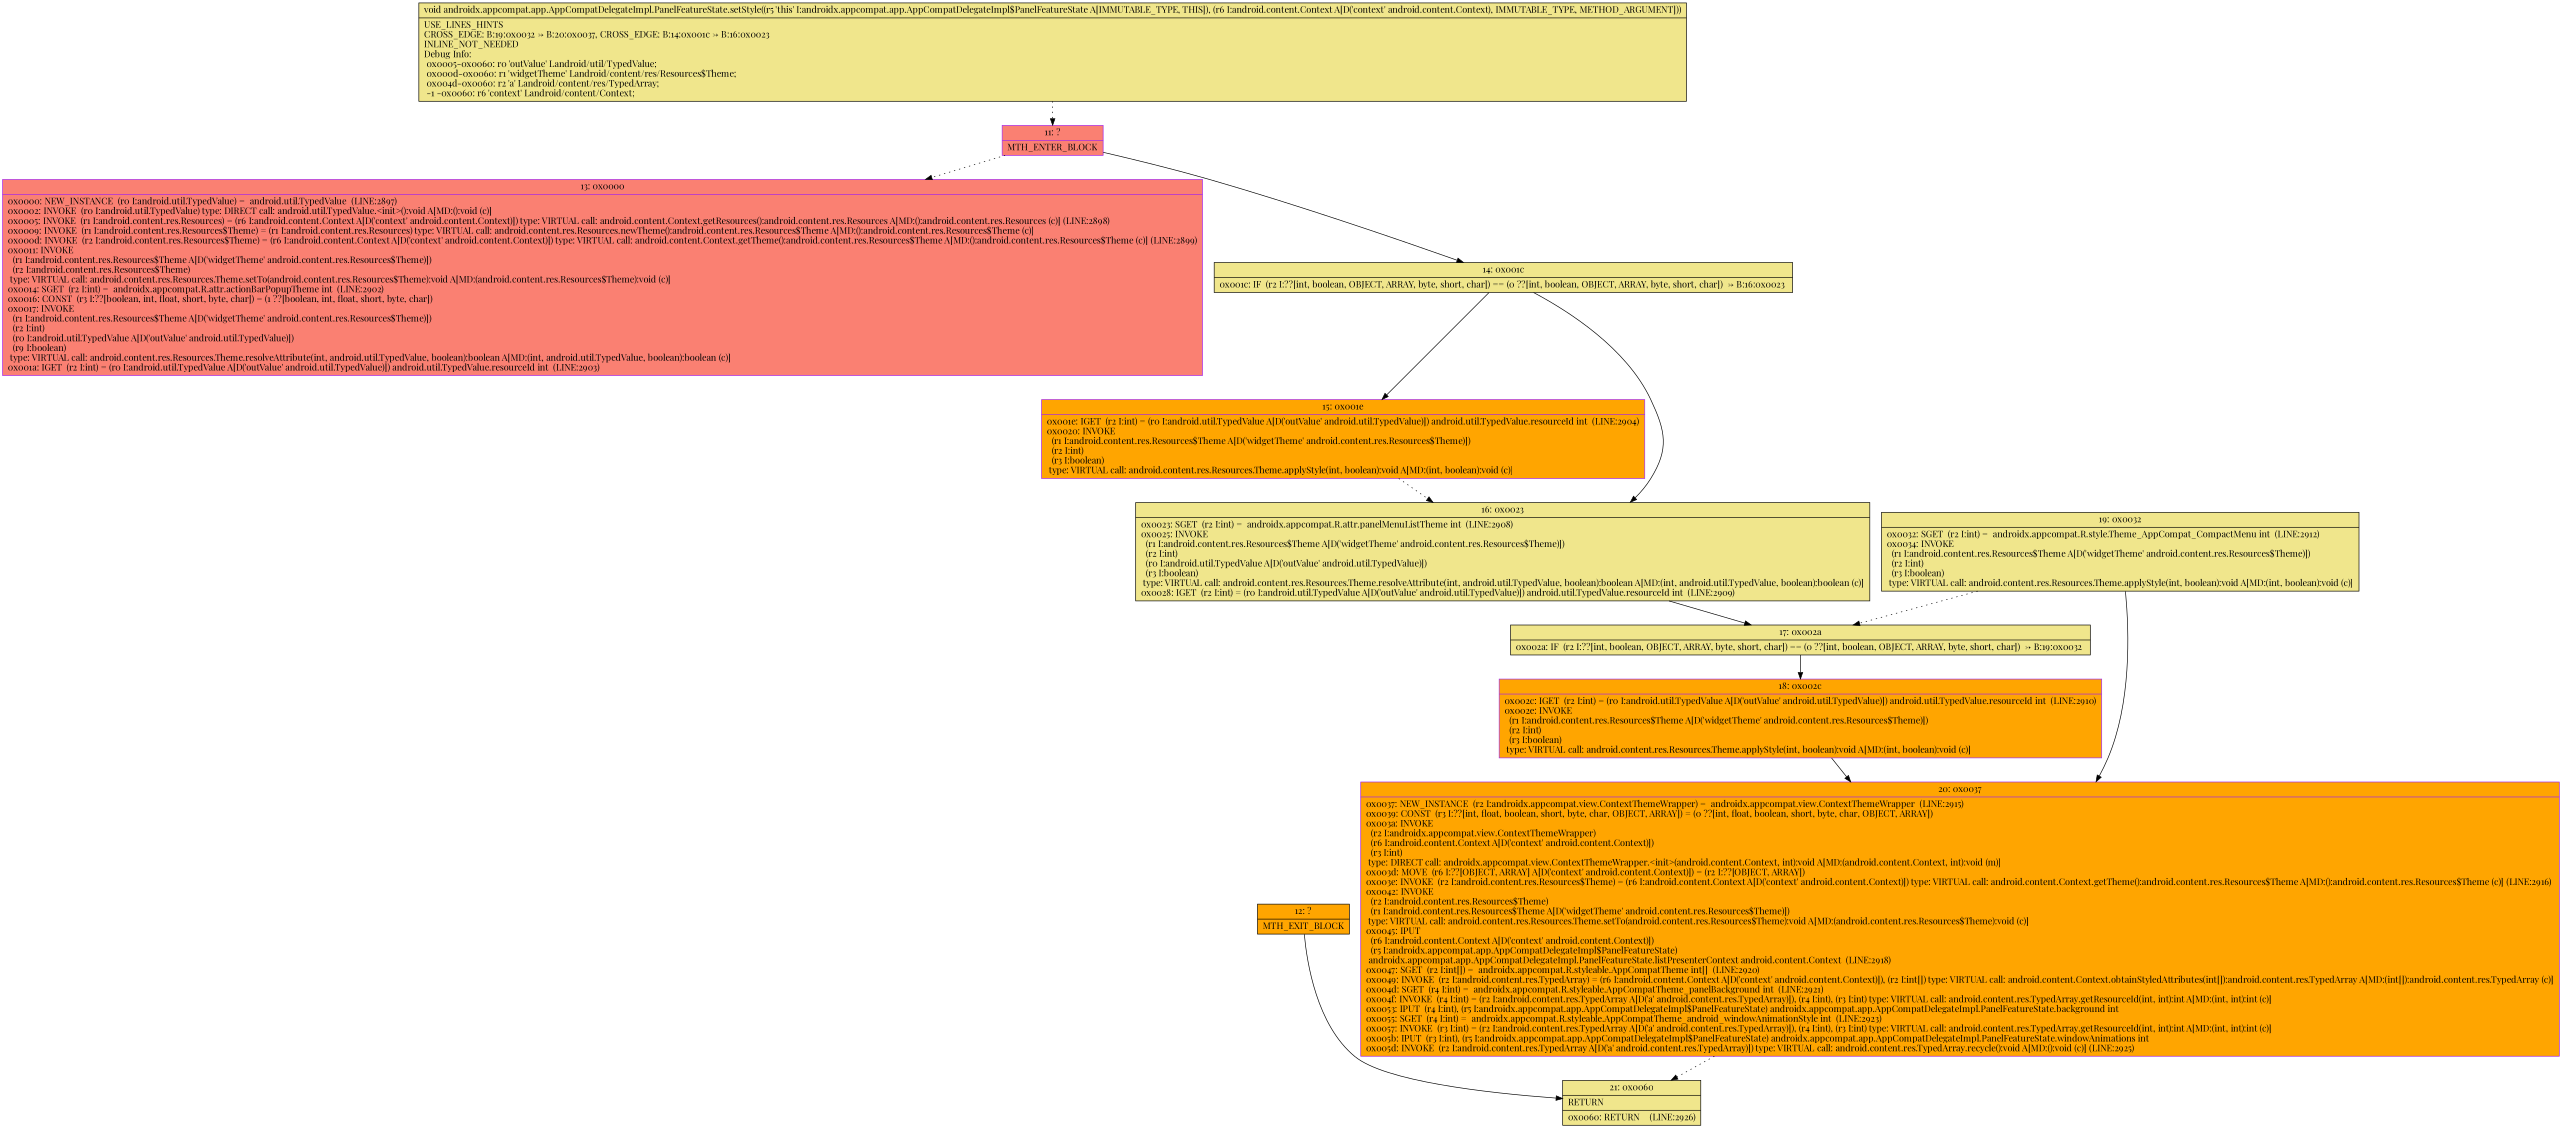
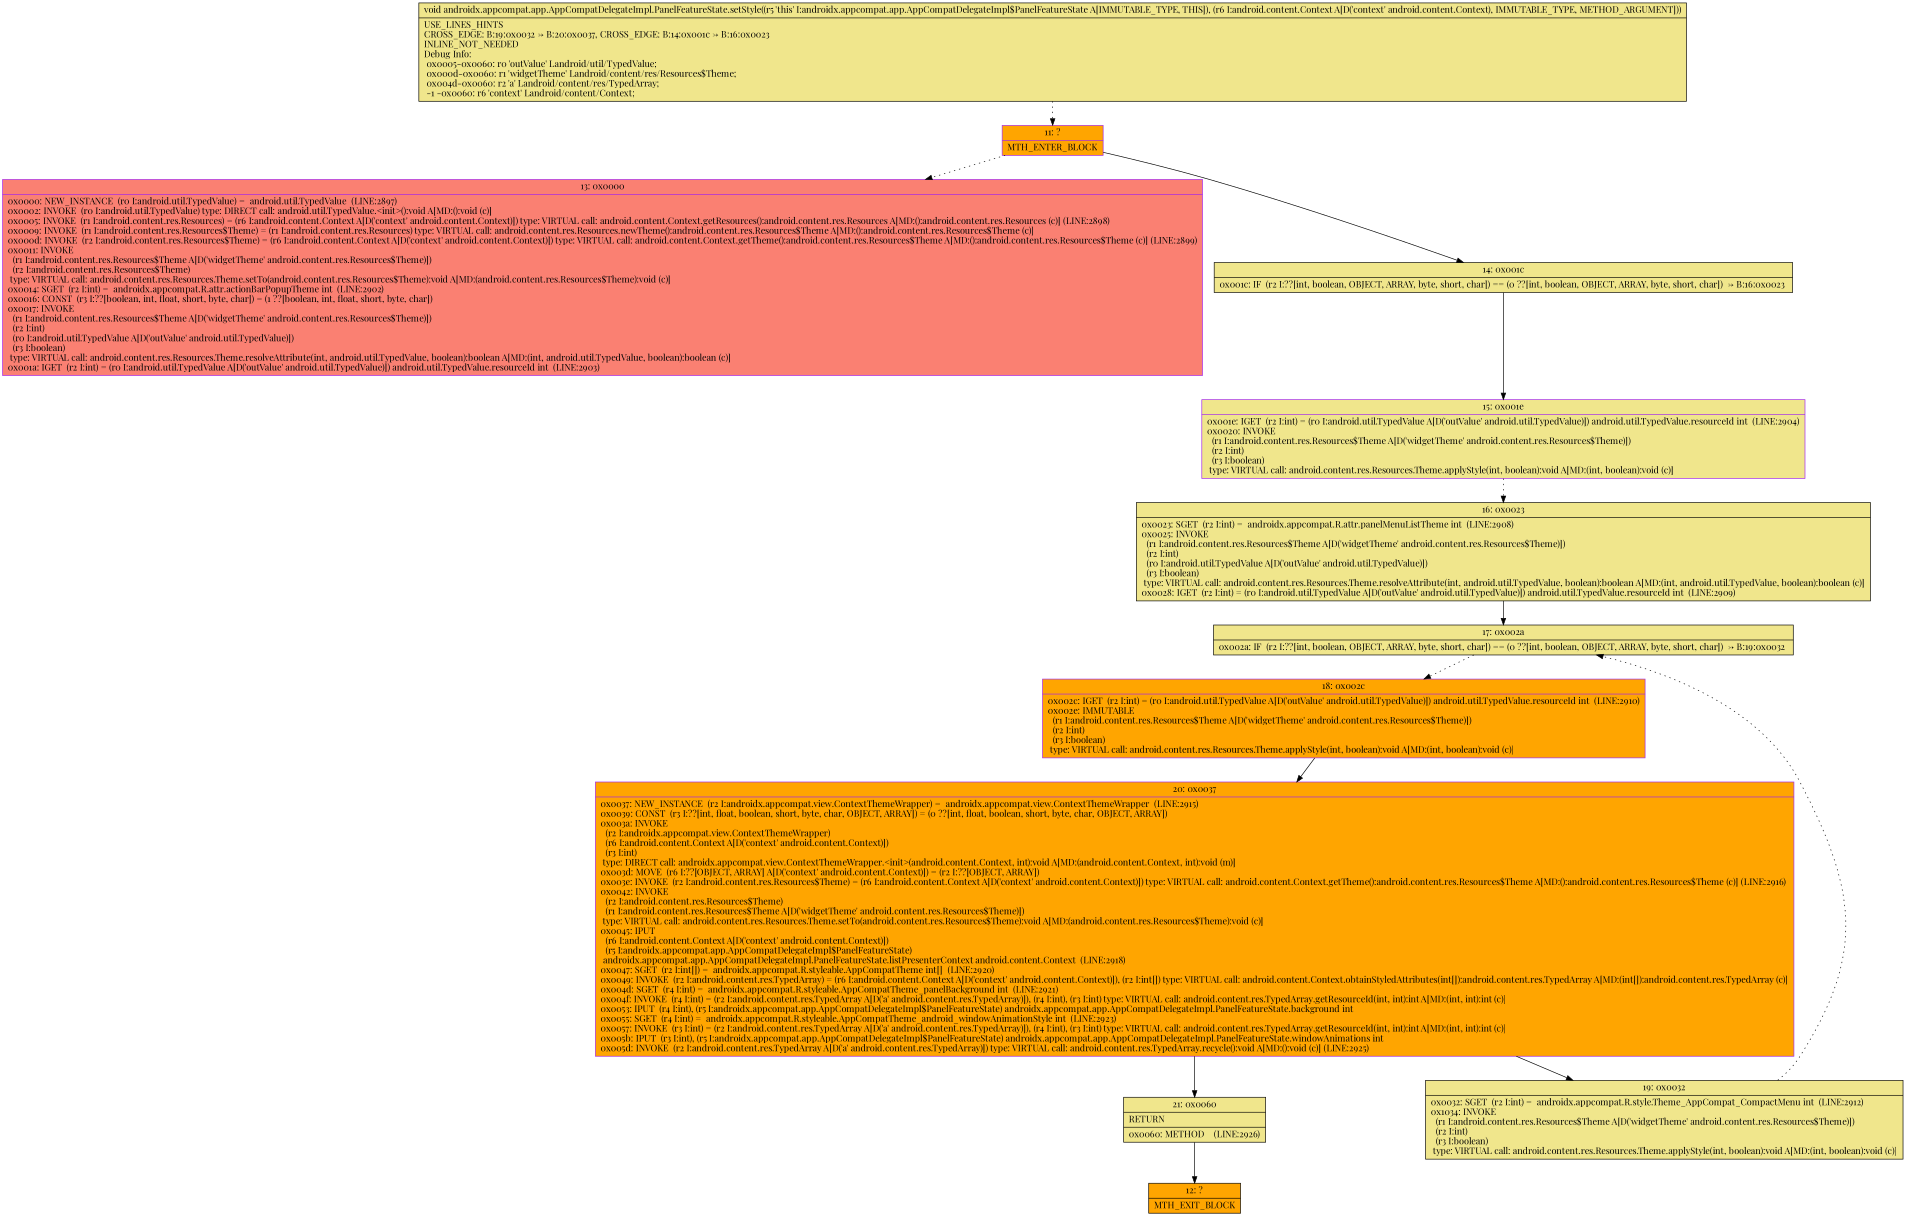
(1053, 140) -> (1053, 140)
(37, 348) -> (36, 348)
(1637, 377) -> none
(1343, 439) -> (1503, 439)
(1923, 544) -> (1466, 1112)
(1800, 664) -> (1452, 666)
(2125, 686) -> (1542, 1067)
(1541, 711) -> (1094, 711)
(1696, 1067) -> (1195, 1073)
(1387, 1072) -> (1195, 1159)
(1632, 1117) -> (1195, 1134)
